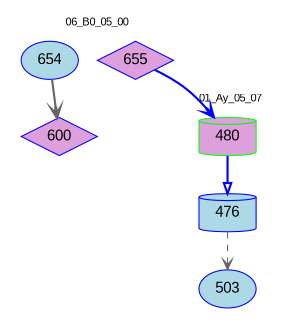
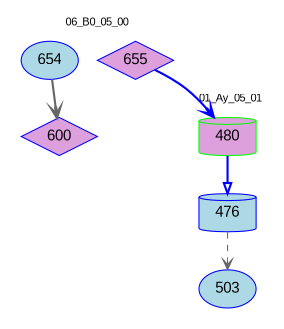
(231, 99) -> (231, 99)
